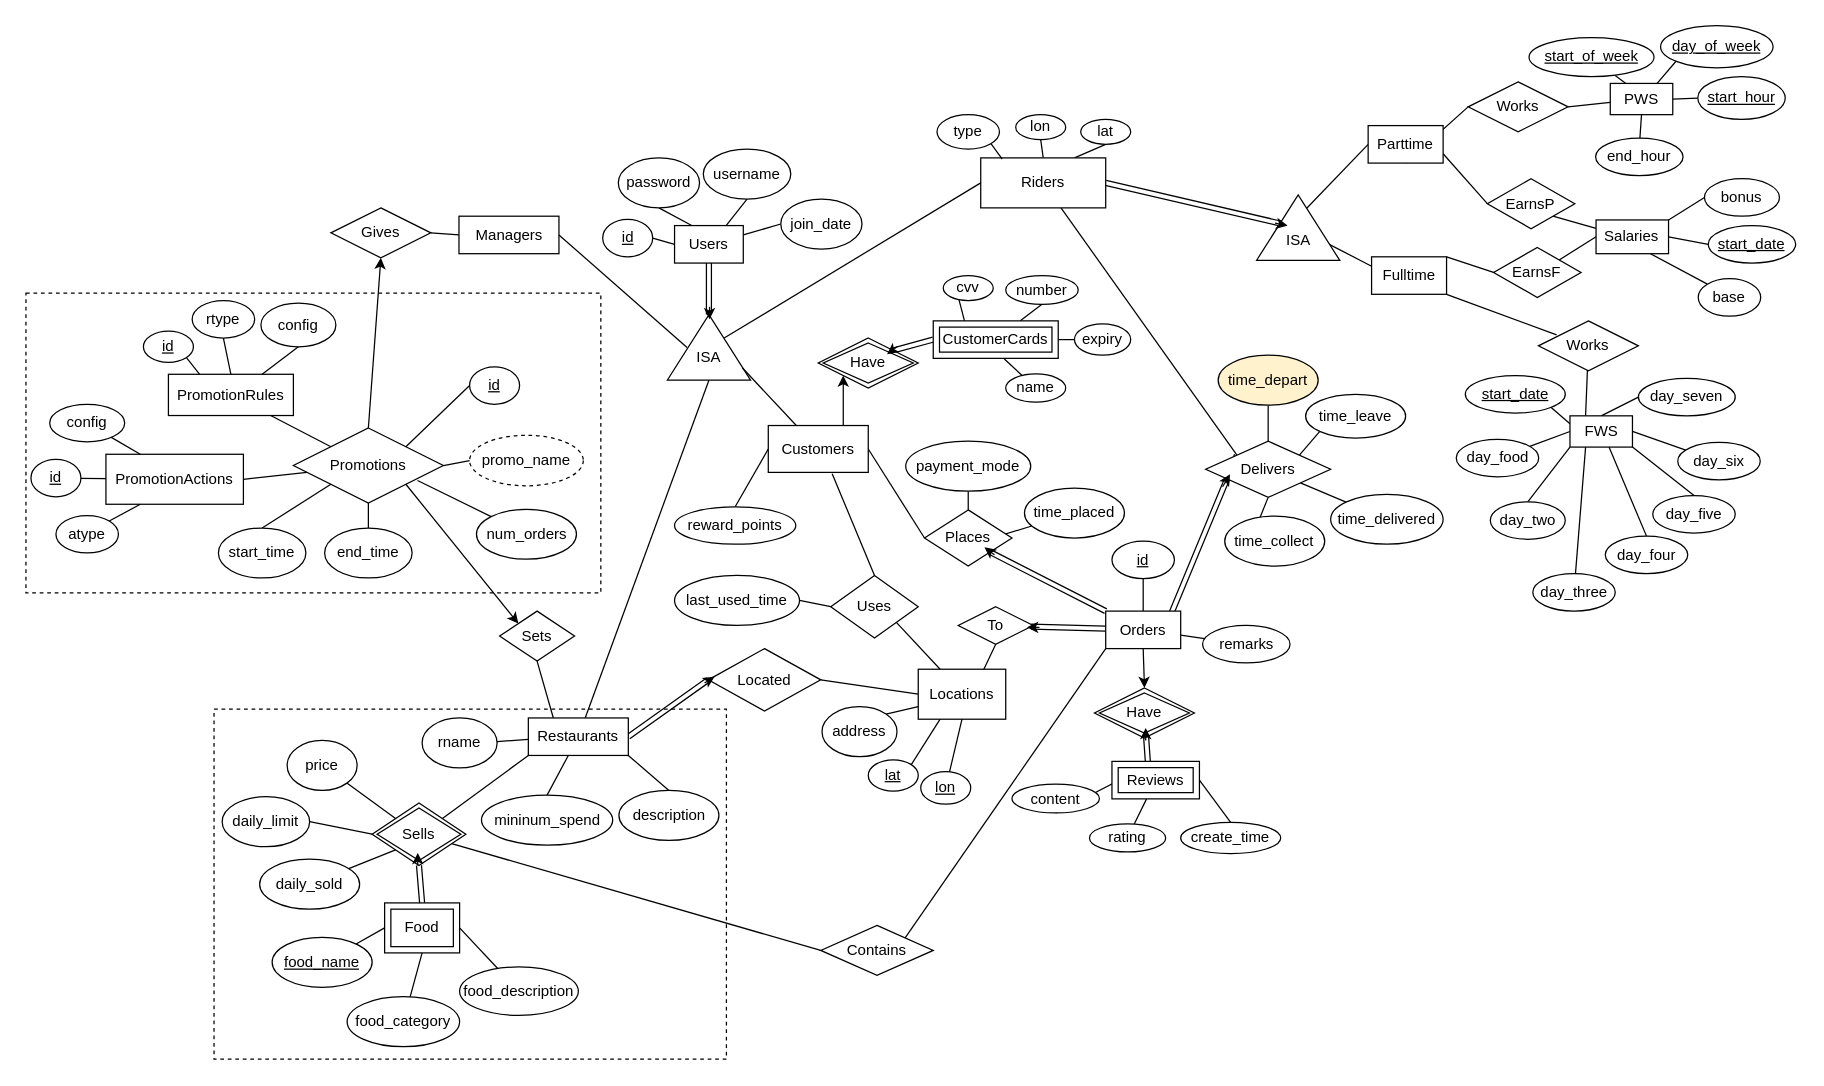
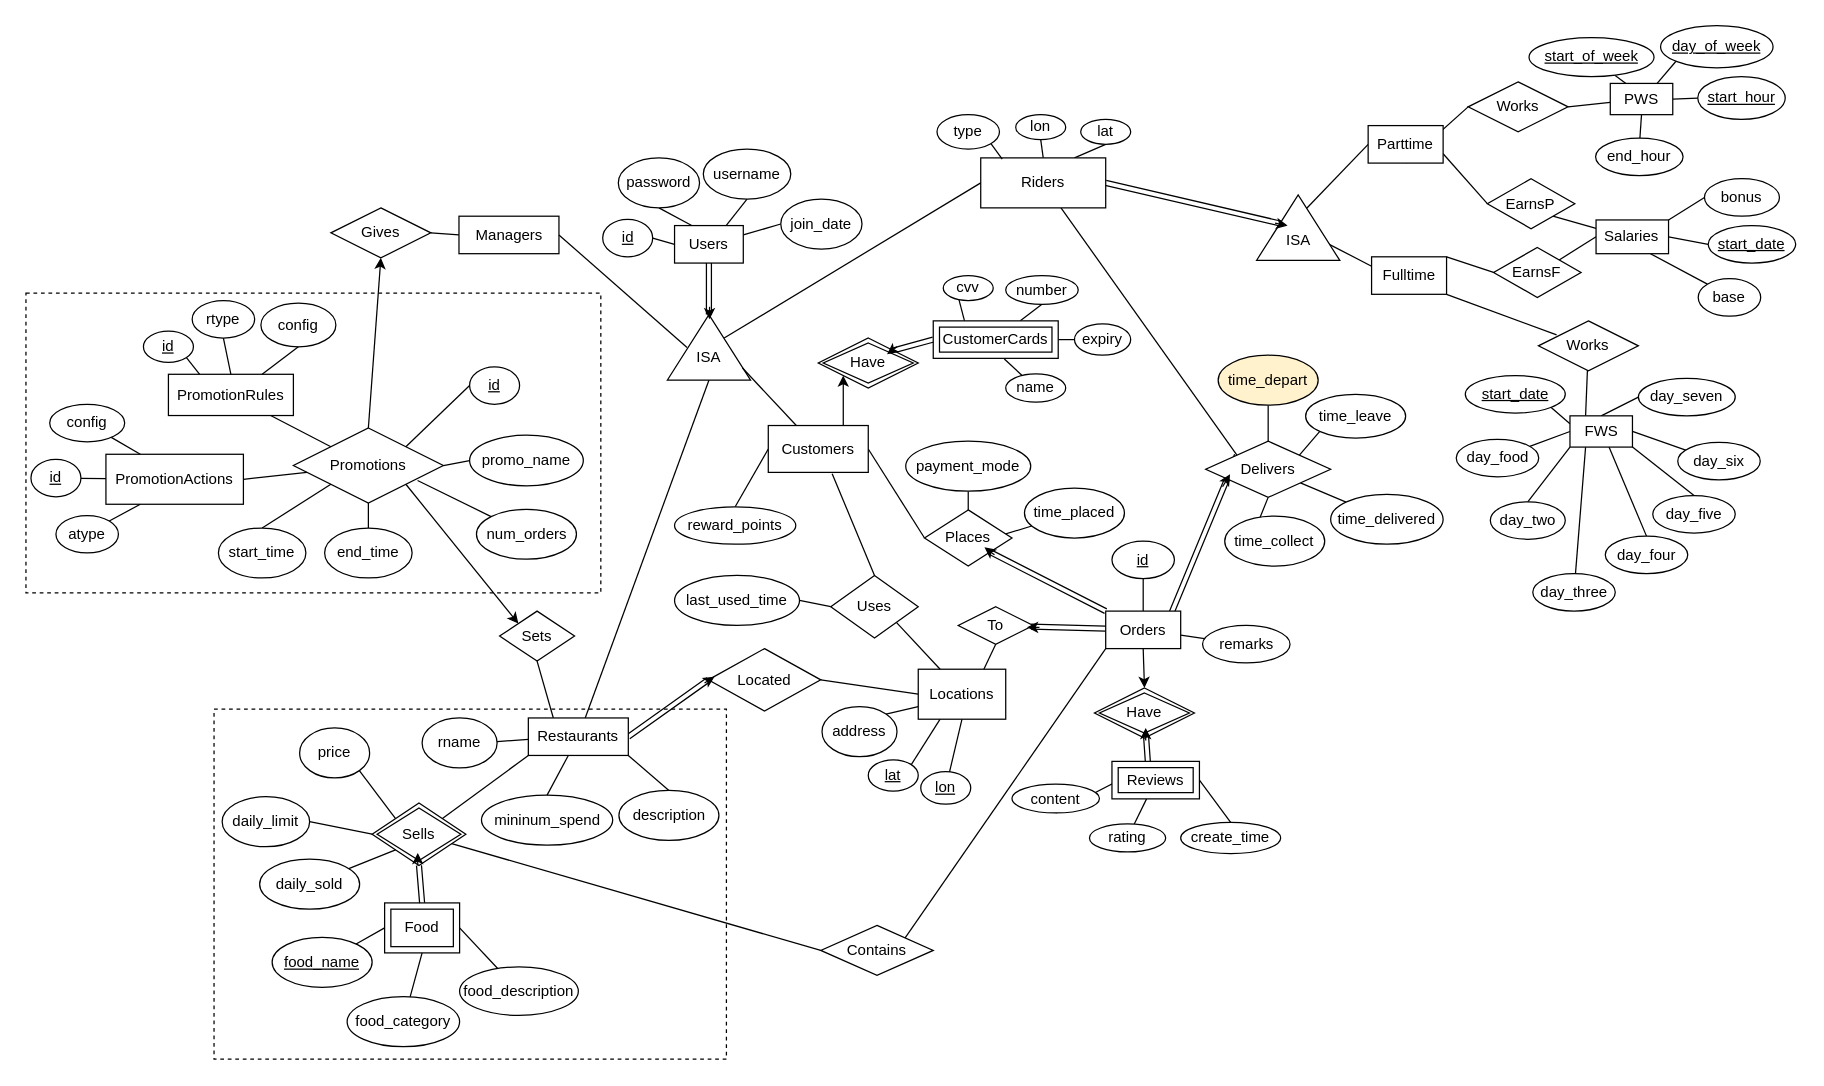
(526, 461) -> (526, 461)
(322, 766) -> (334, 753)
